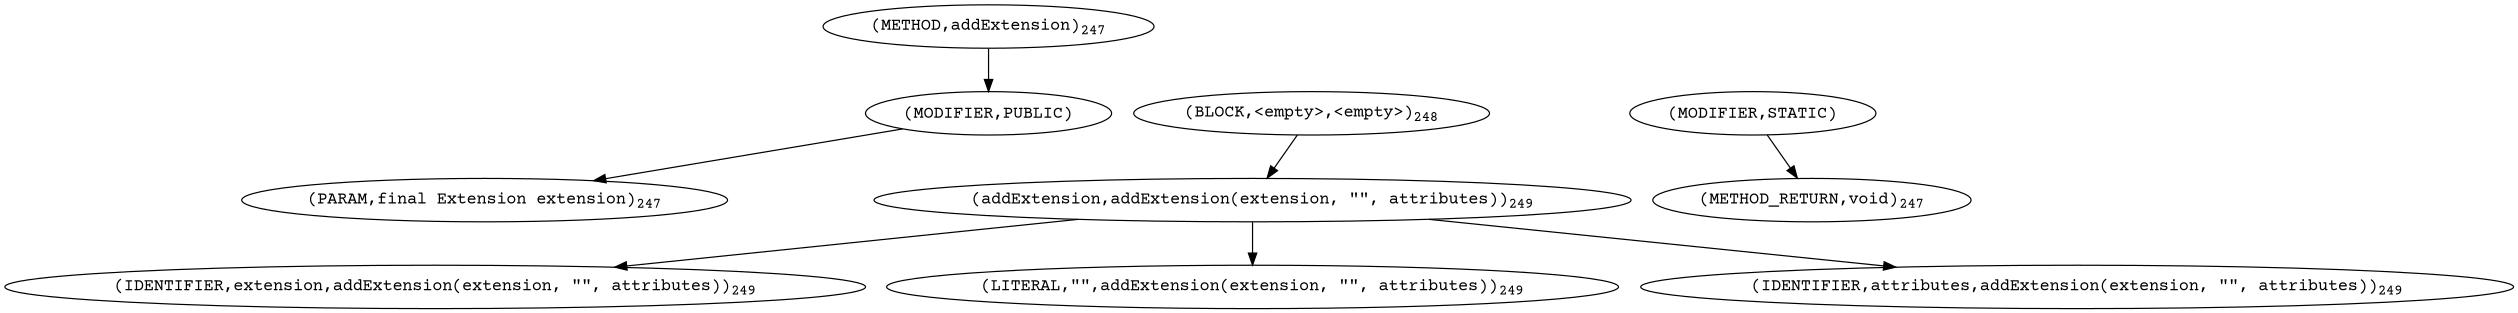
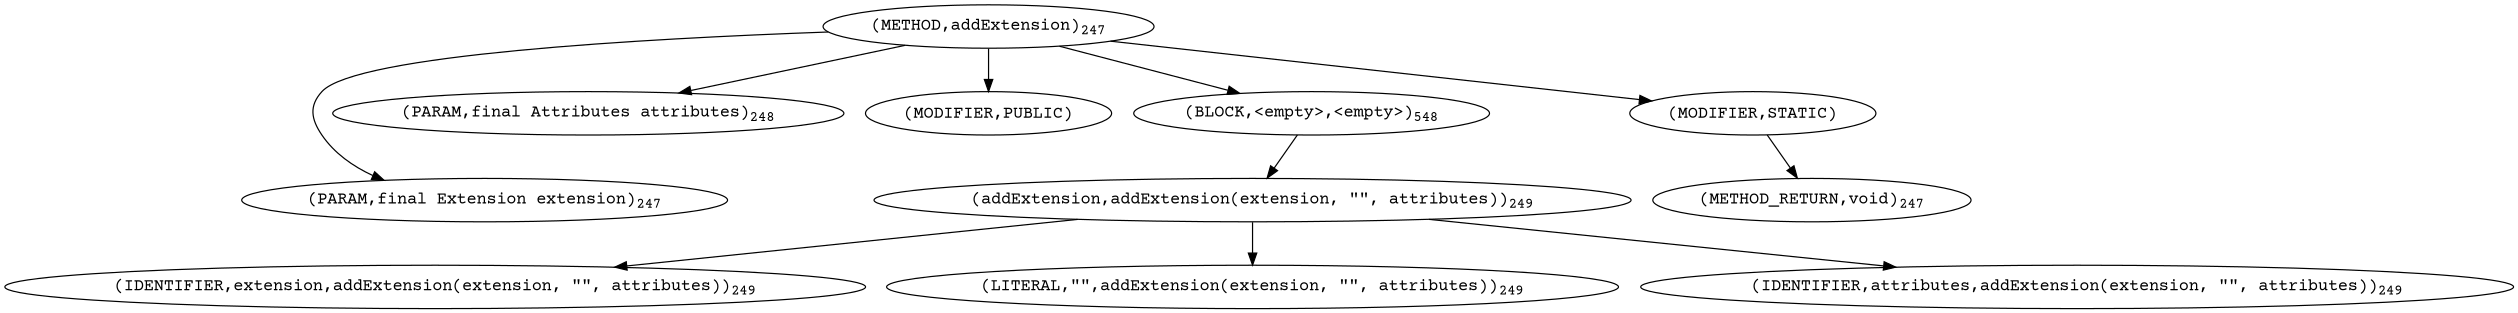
none -> (1144, 68)
none -> (1375, 70)
(1426, 112) -> (1426, 112)
none -> (588, 113)
(754, 154) -> (516, 51)
